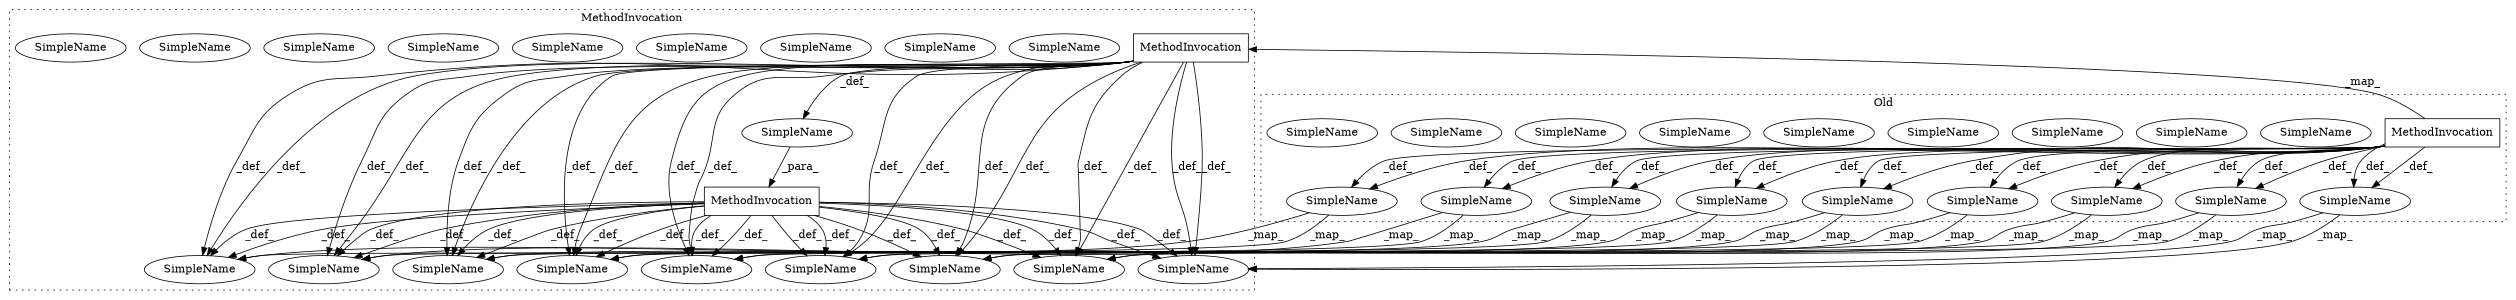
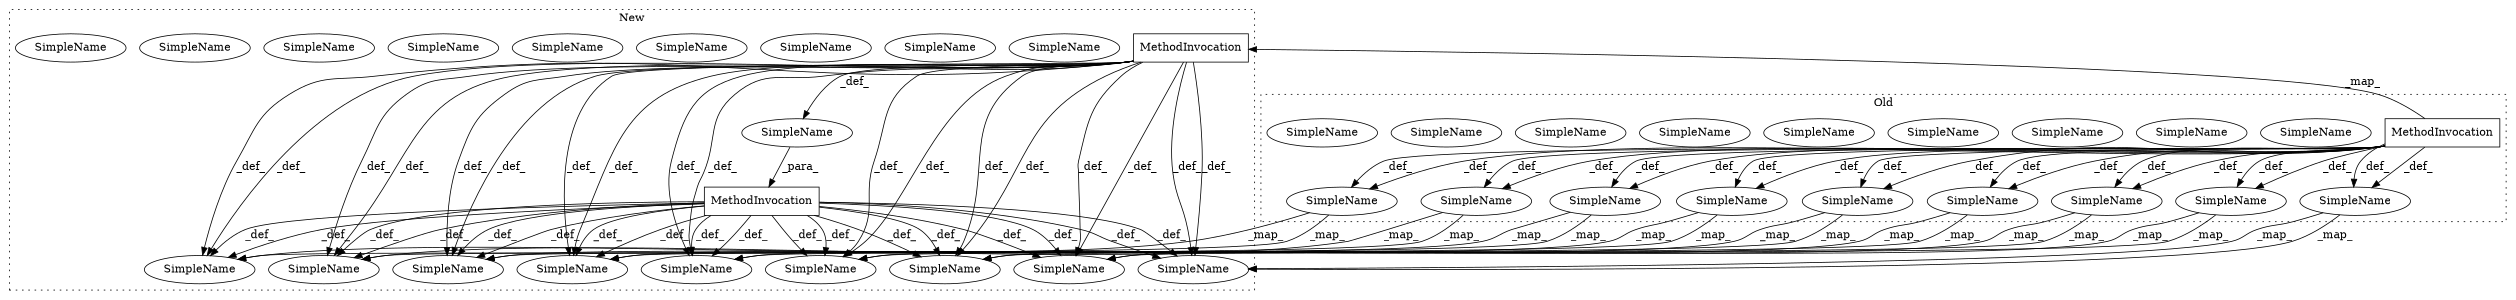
(632, 18) -> (632, 18)
